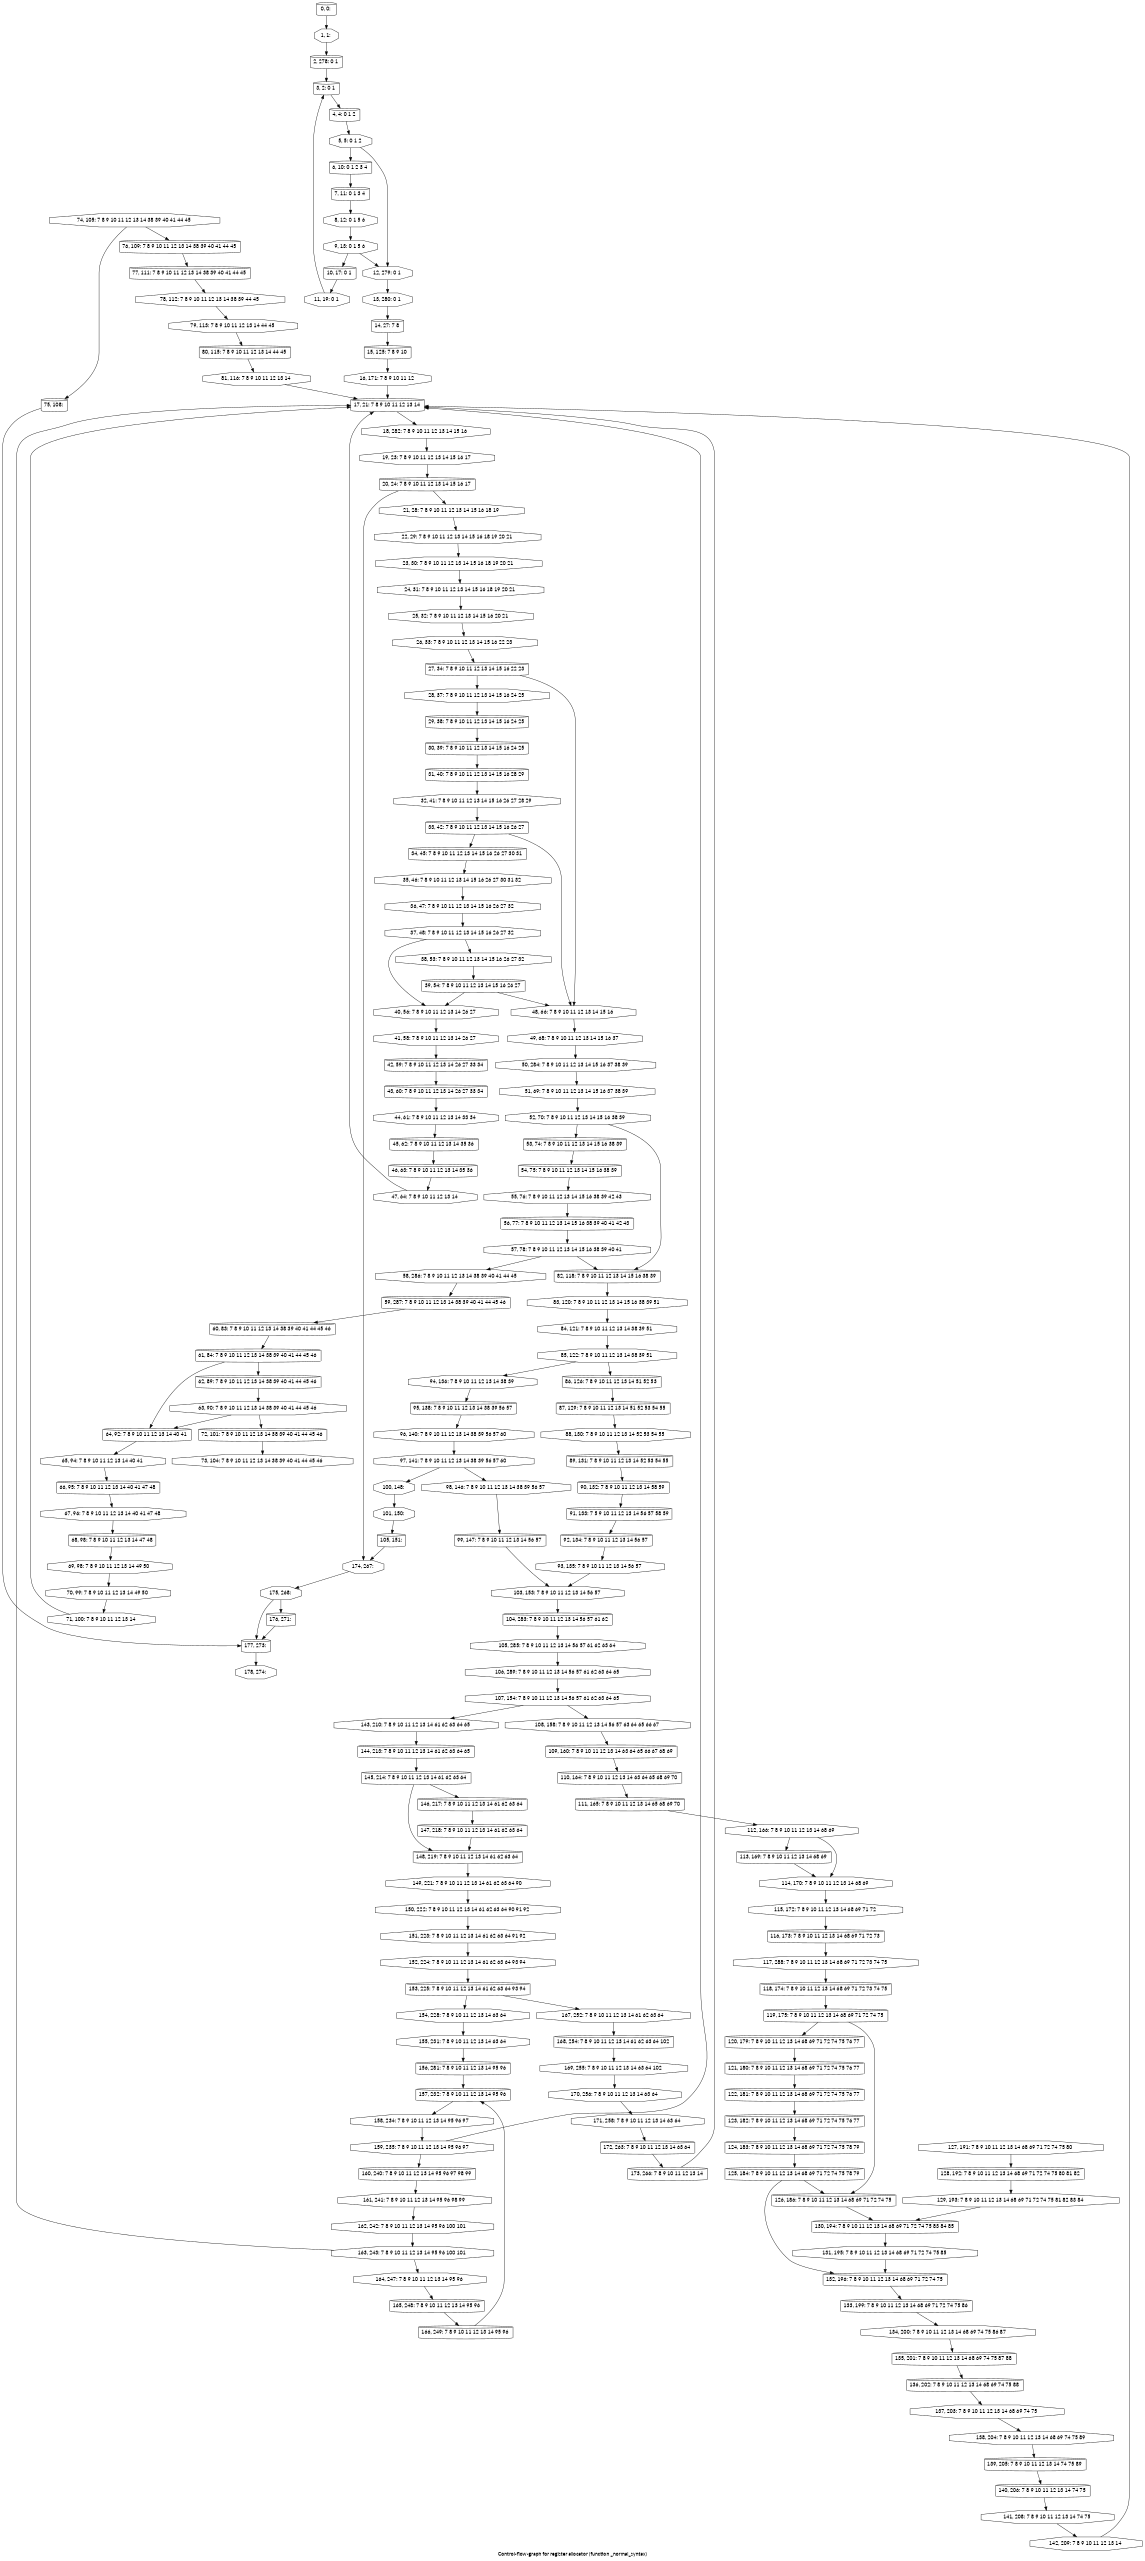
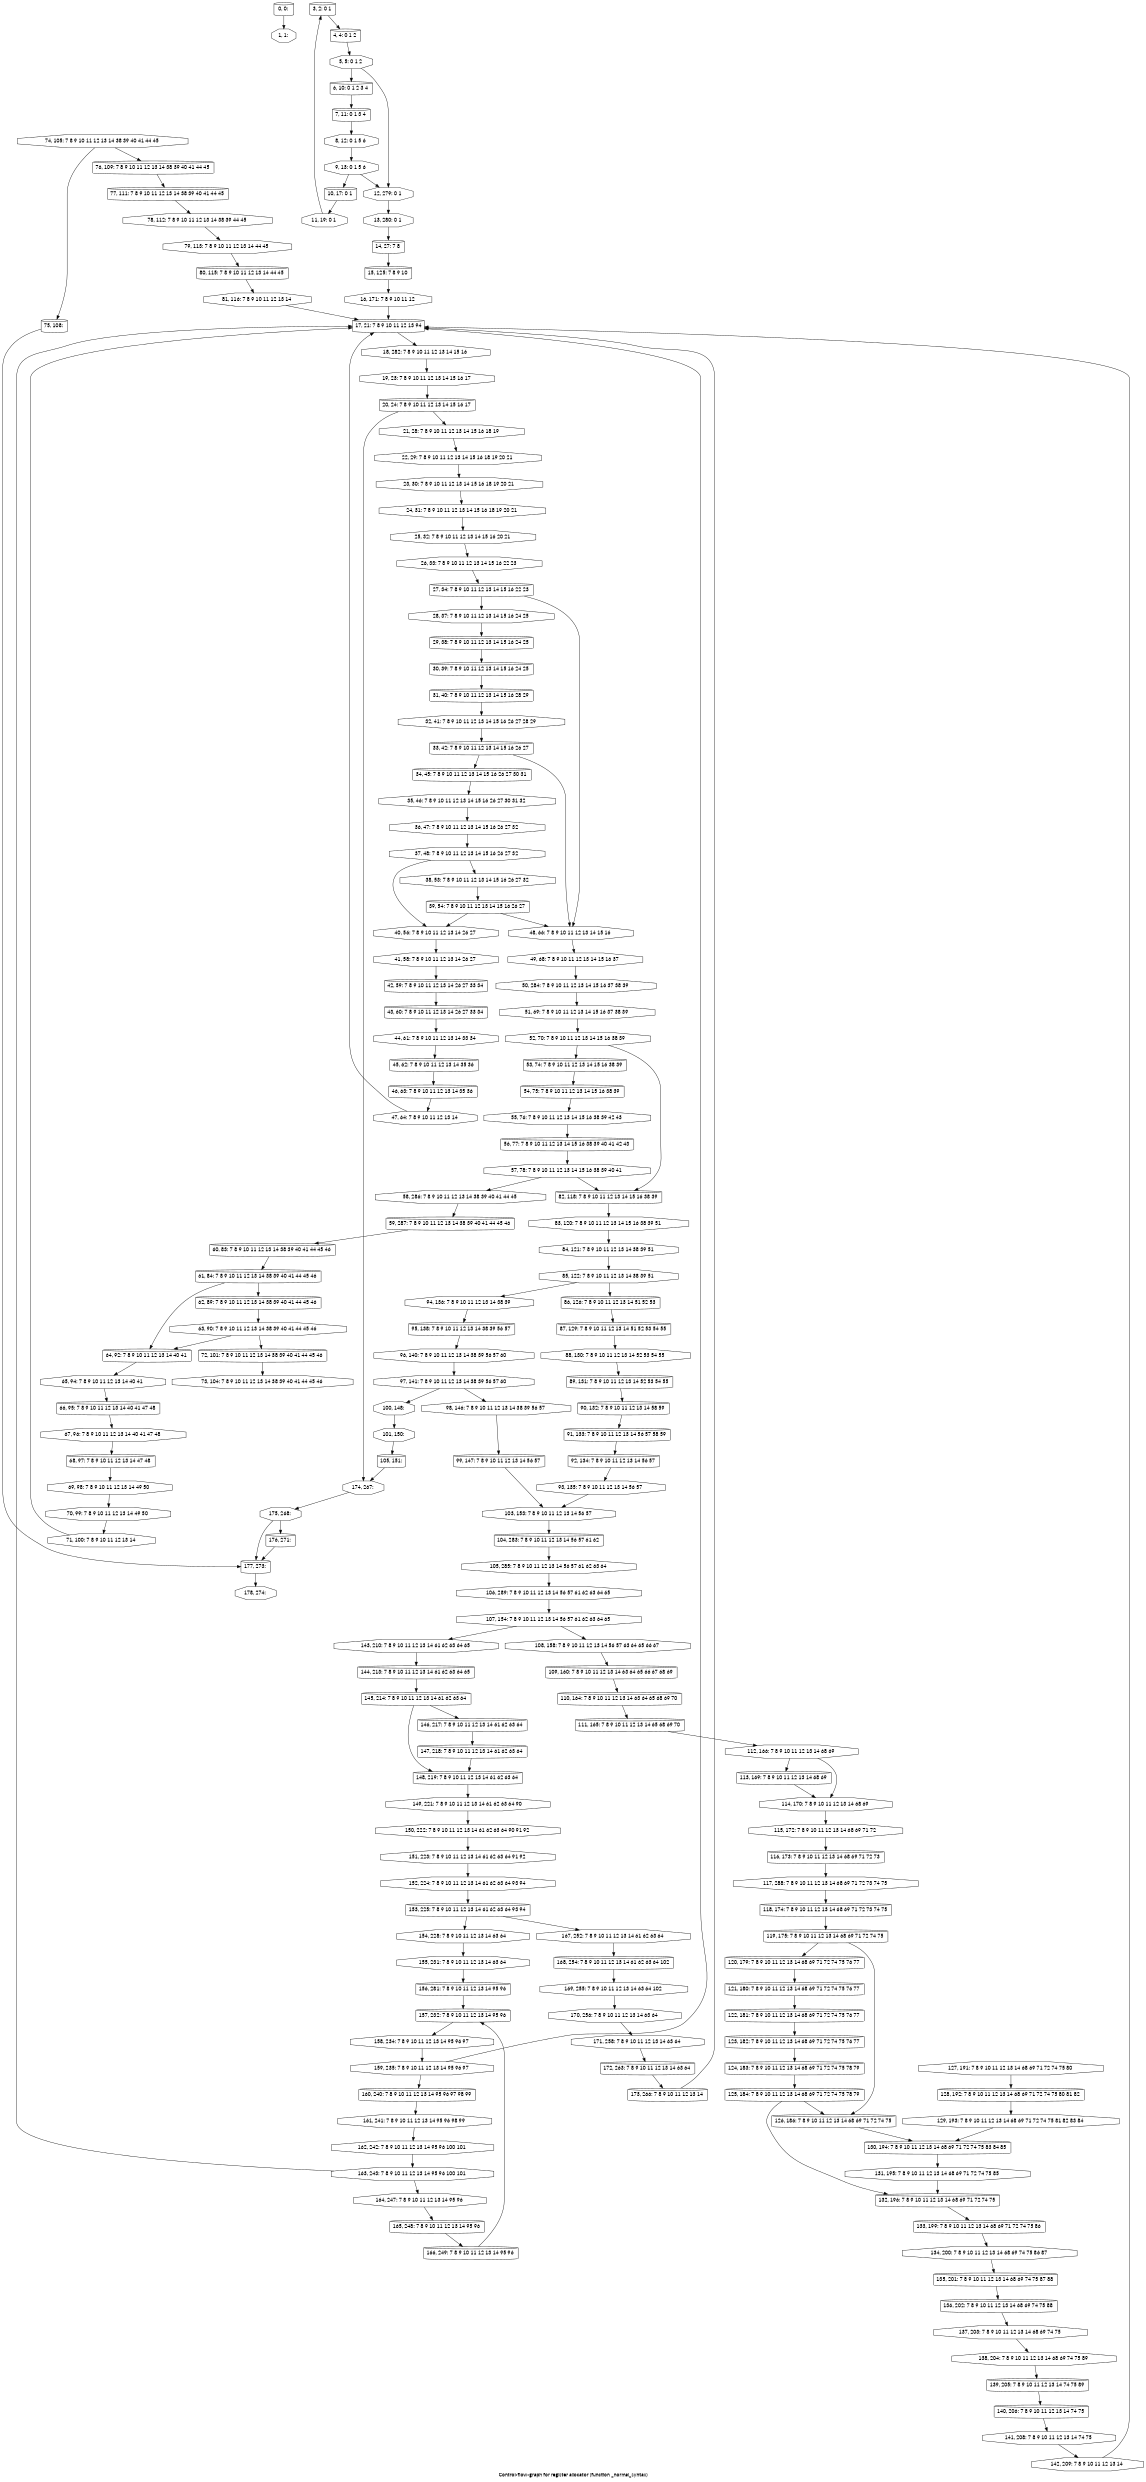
(326, 62) -> none
(388, 405) -> (388, 326)
(619, 1514) -> (617, 1435)
(112, 1540) -> (111, 1461)
